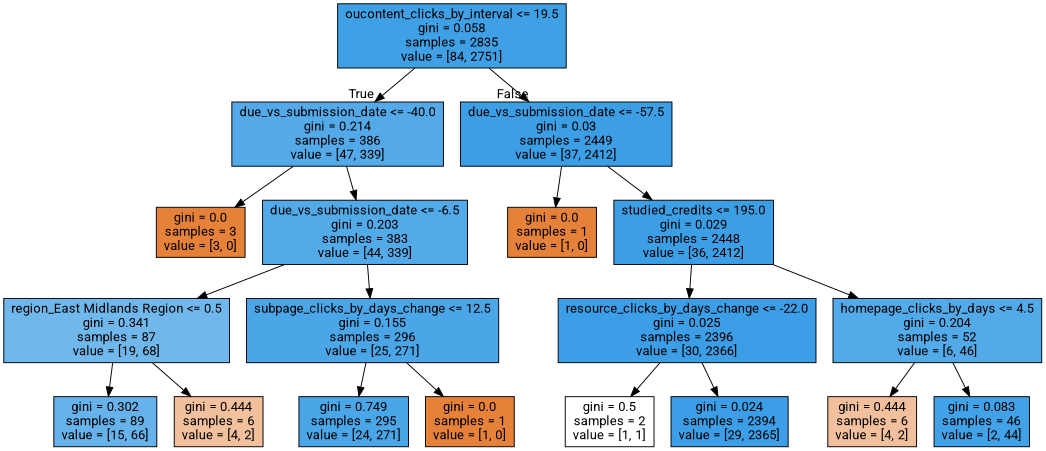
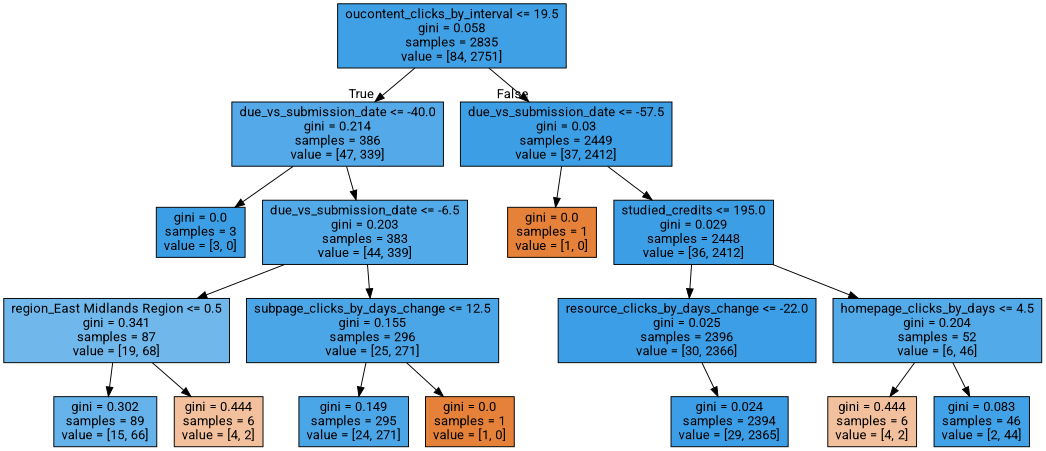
(201, 232) -> (201, 232)
(354, 422) -> (354, 422)
(610, 422) -> none
